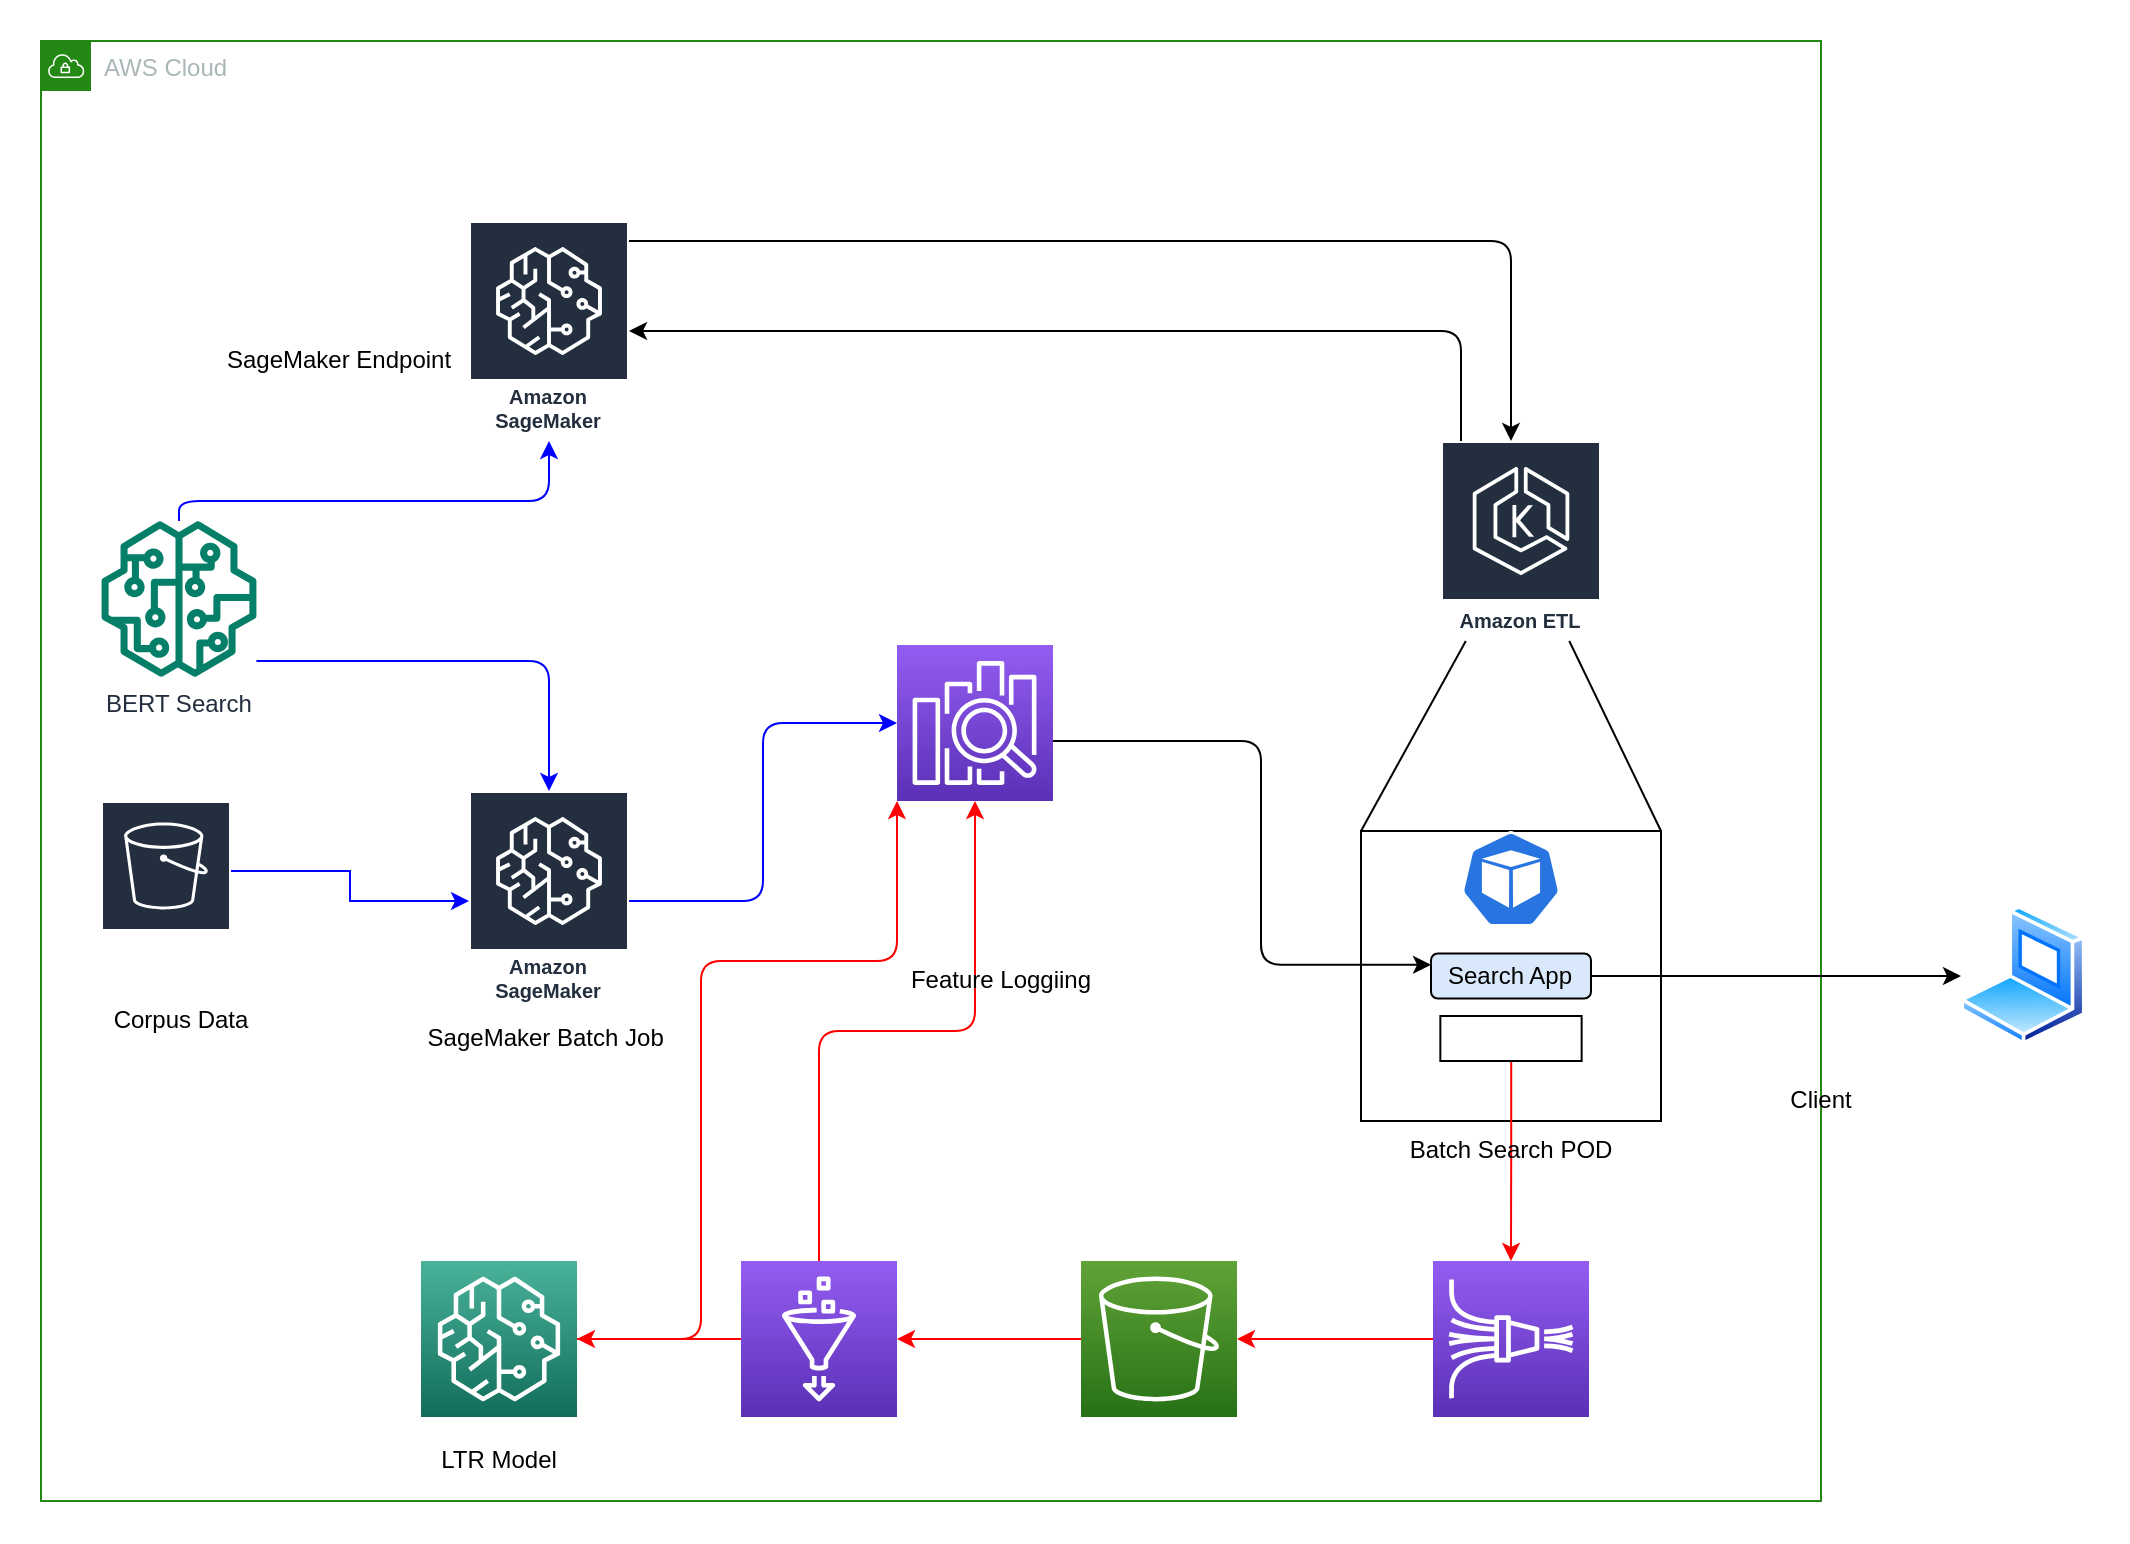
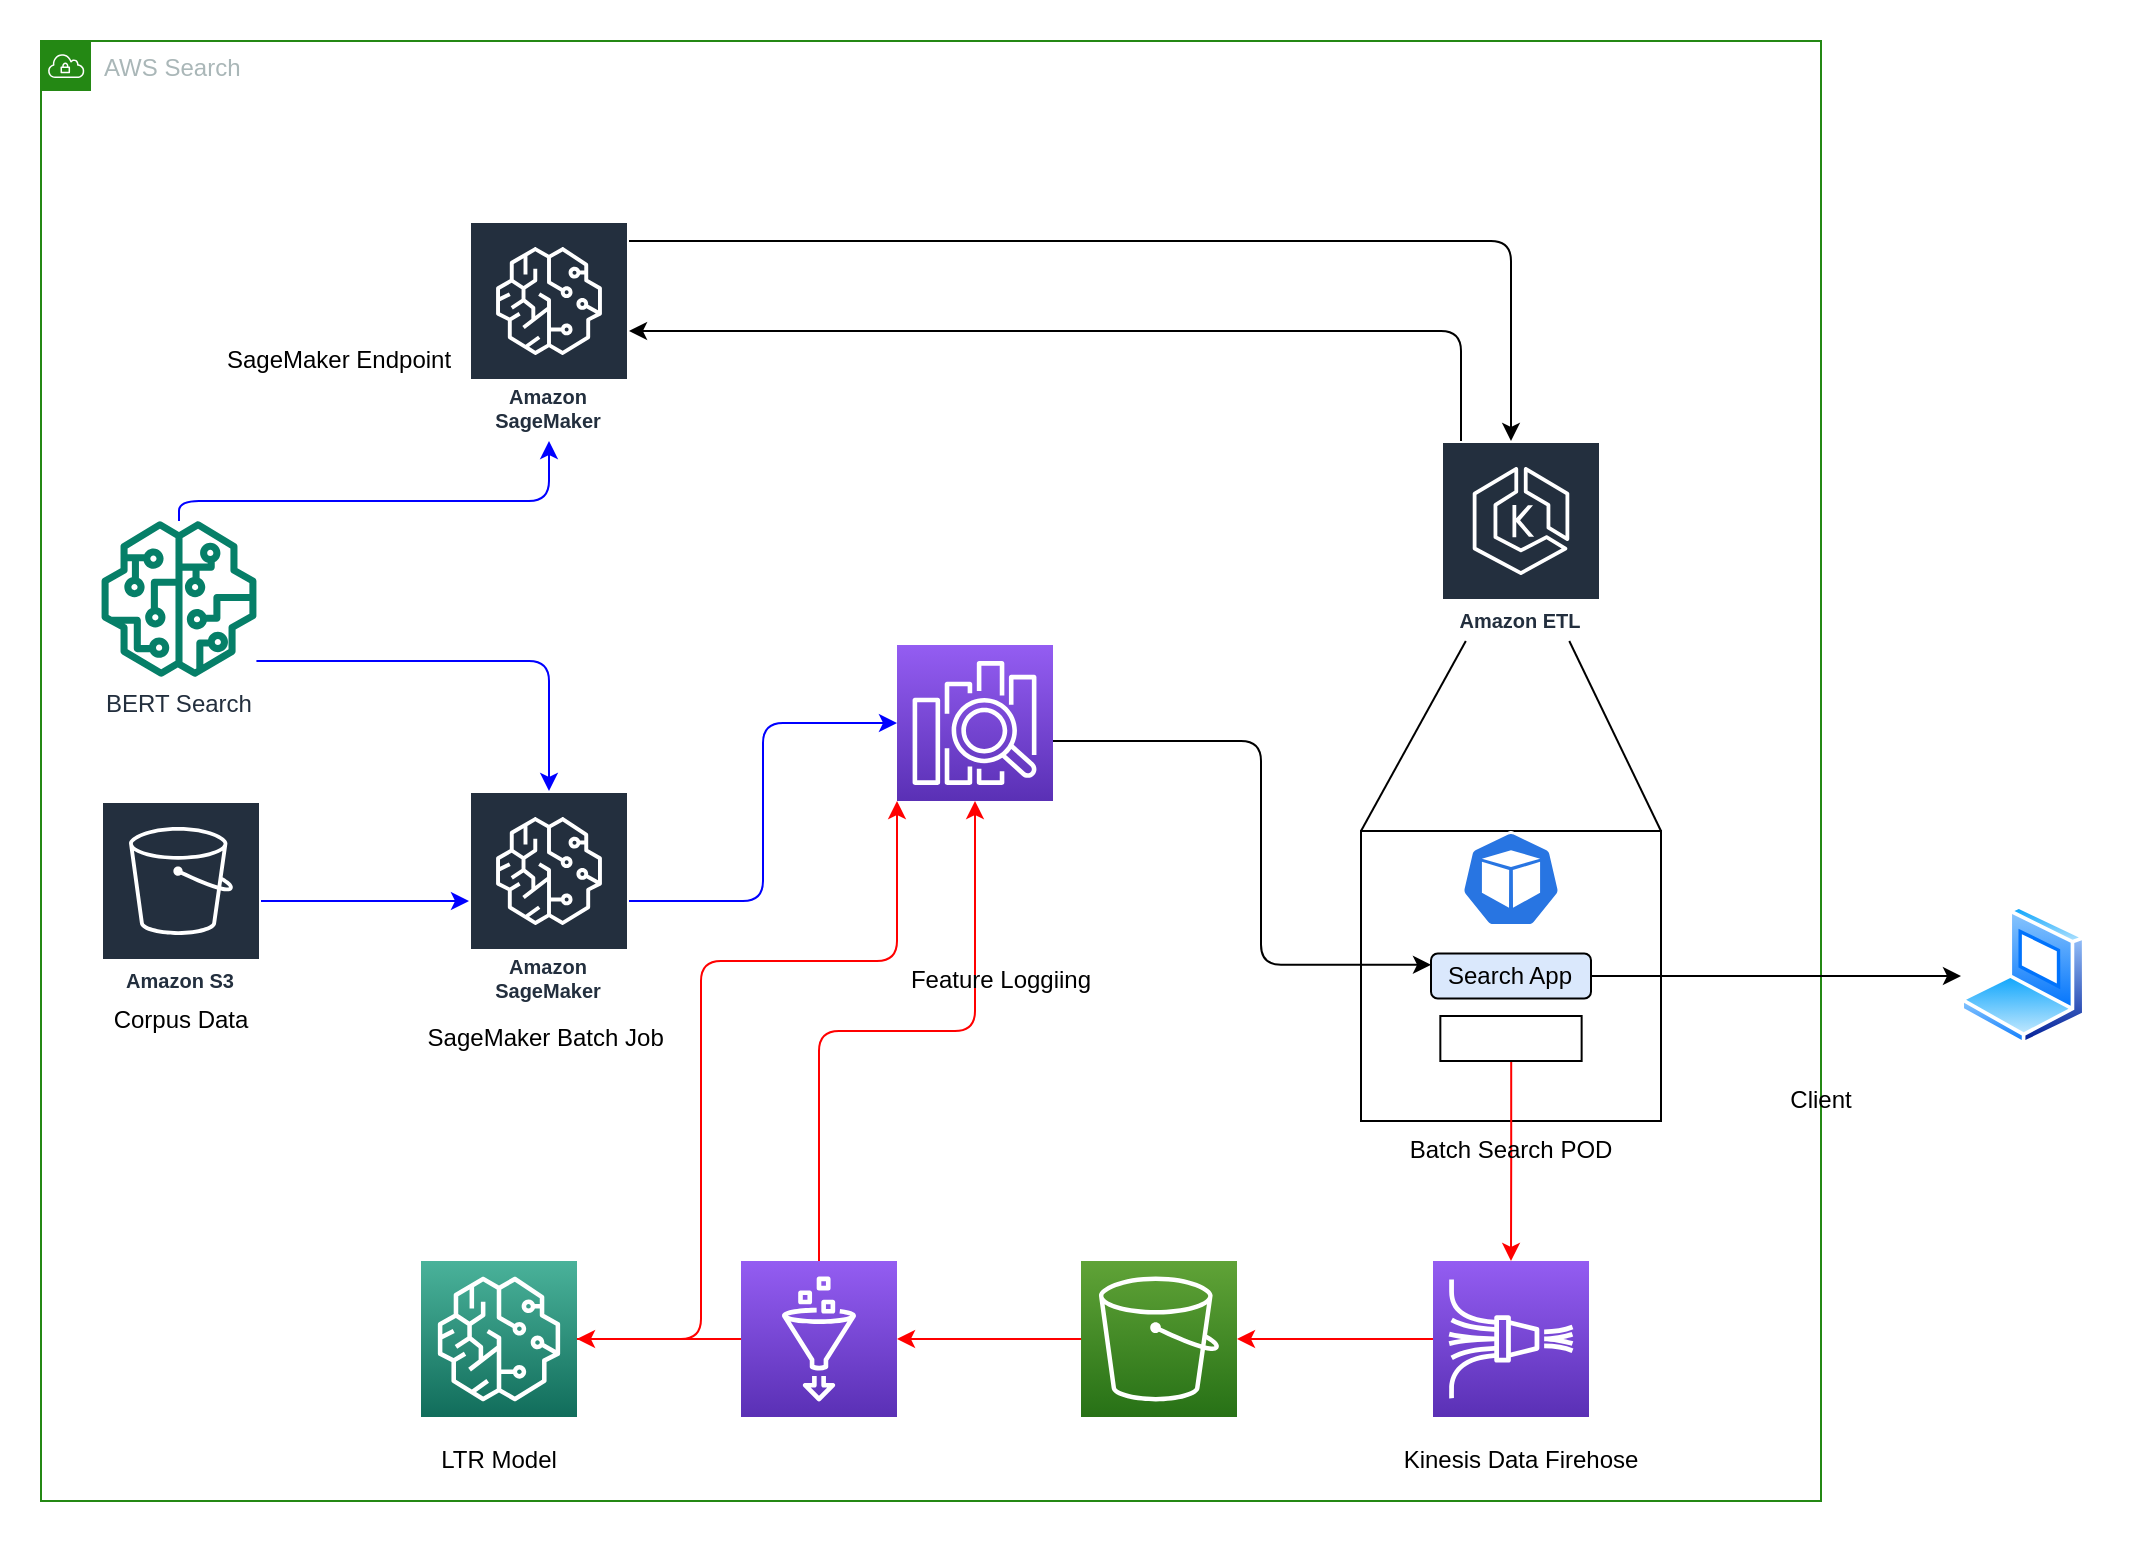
(159, 69) -> (169, 69)
(166, 871) -> (181, 901)
none -> (1521, 1461)
